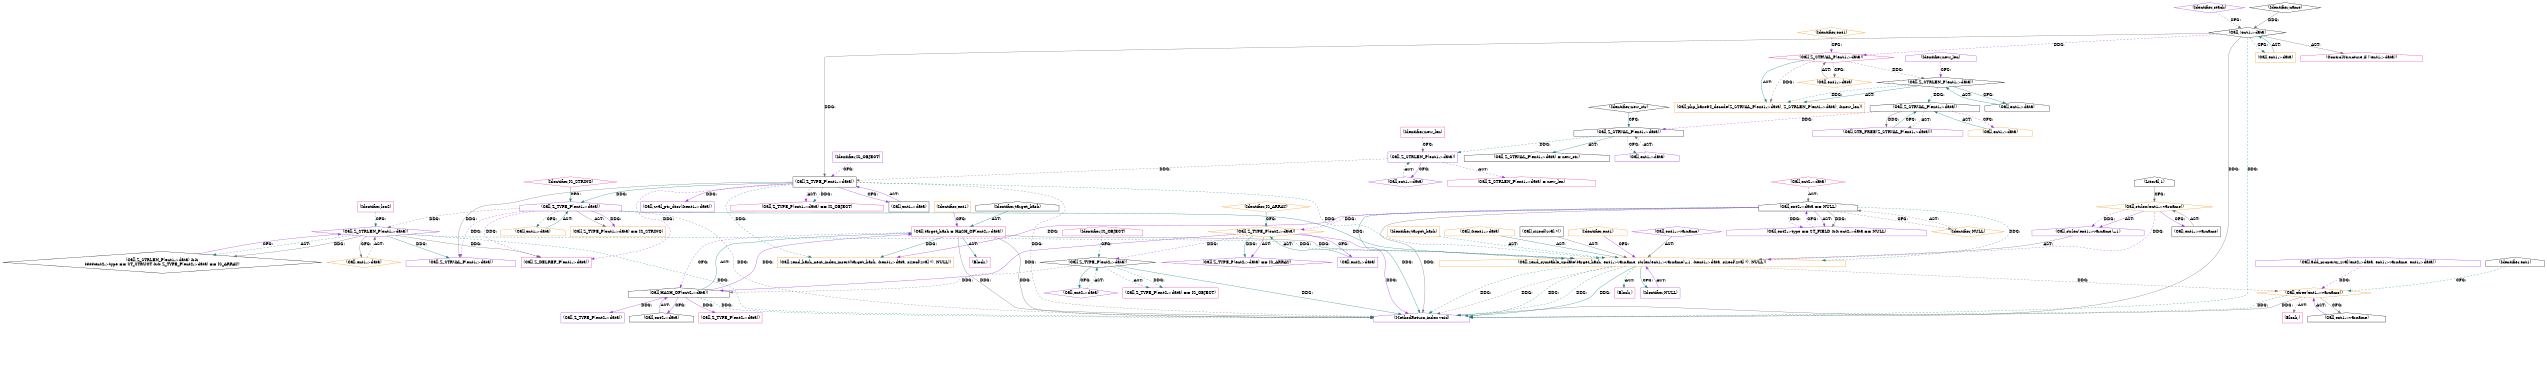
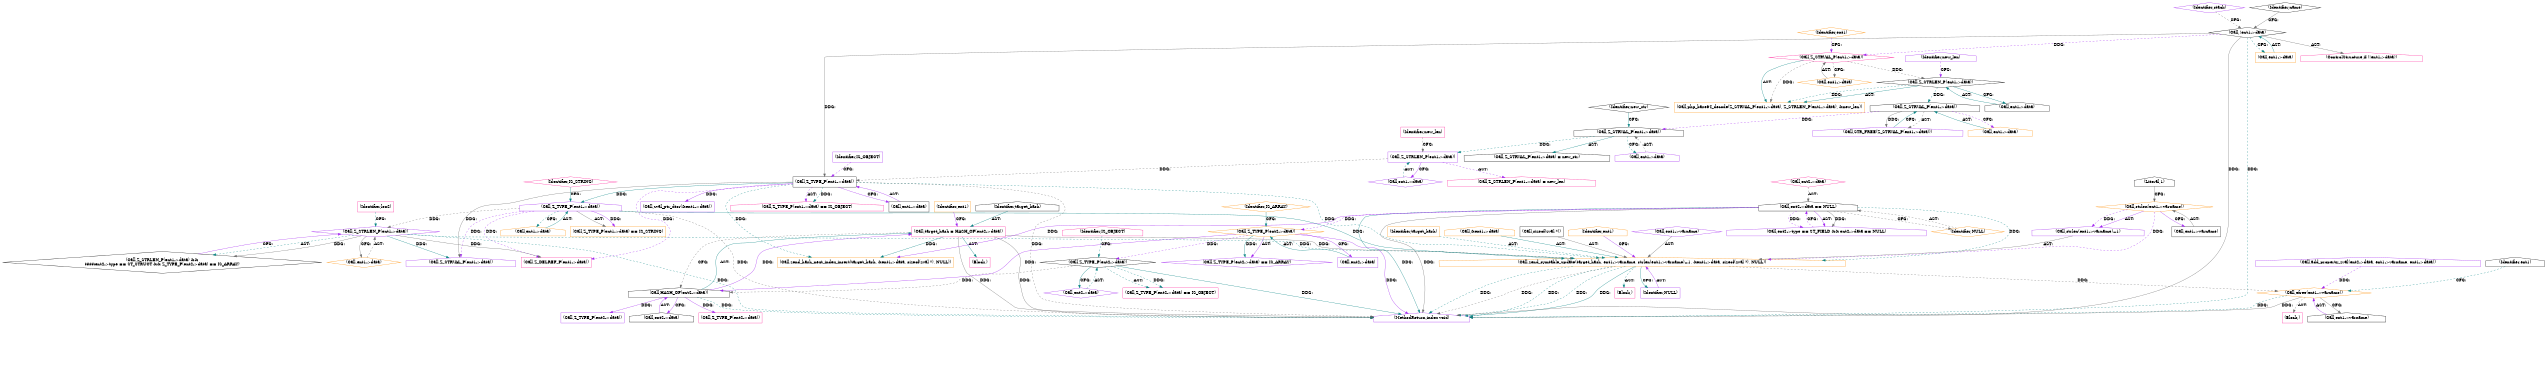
(2274, 20) -> (2274, 20)
(784, 236) -> (784, 236)
